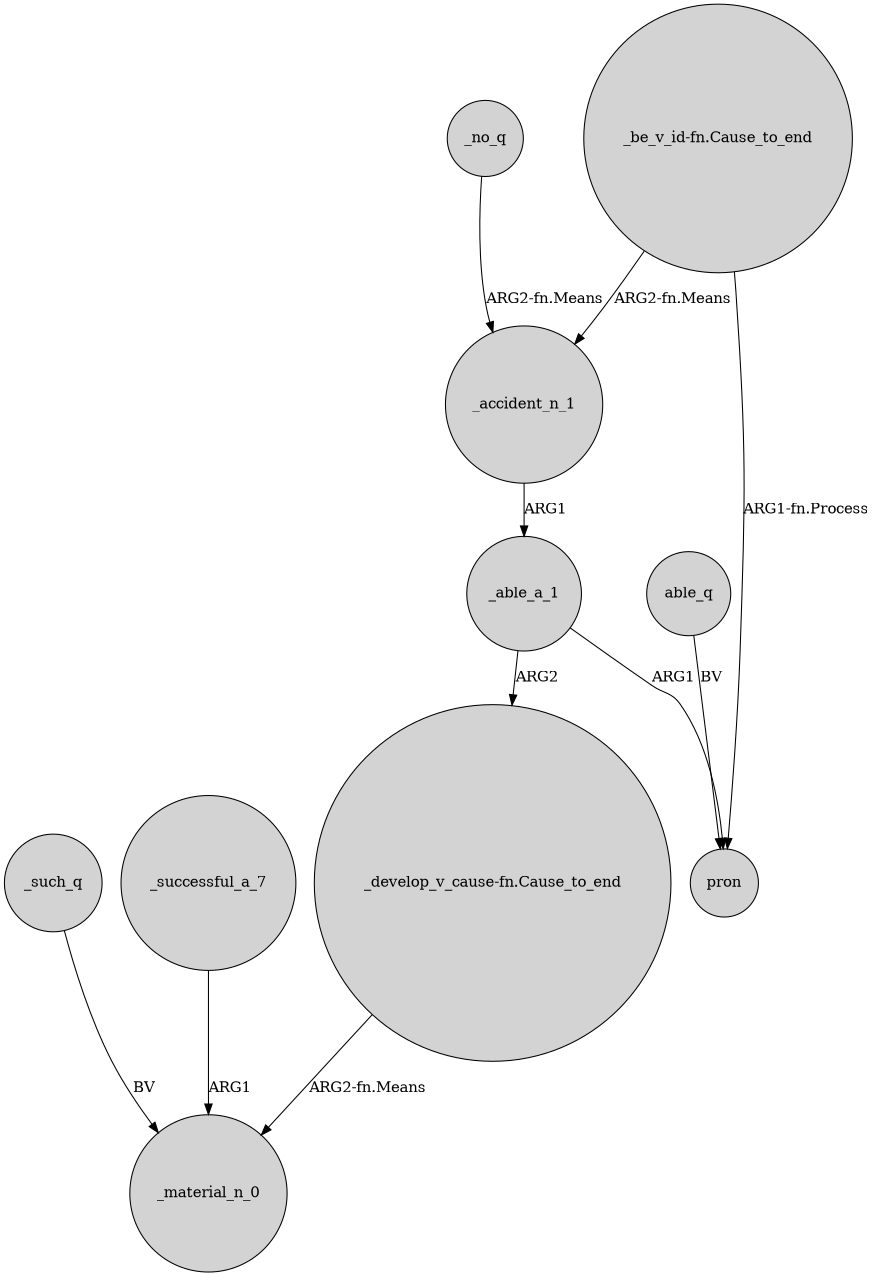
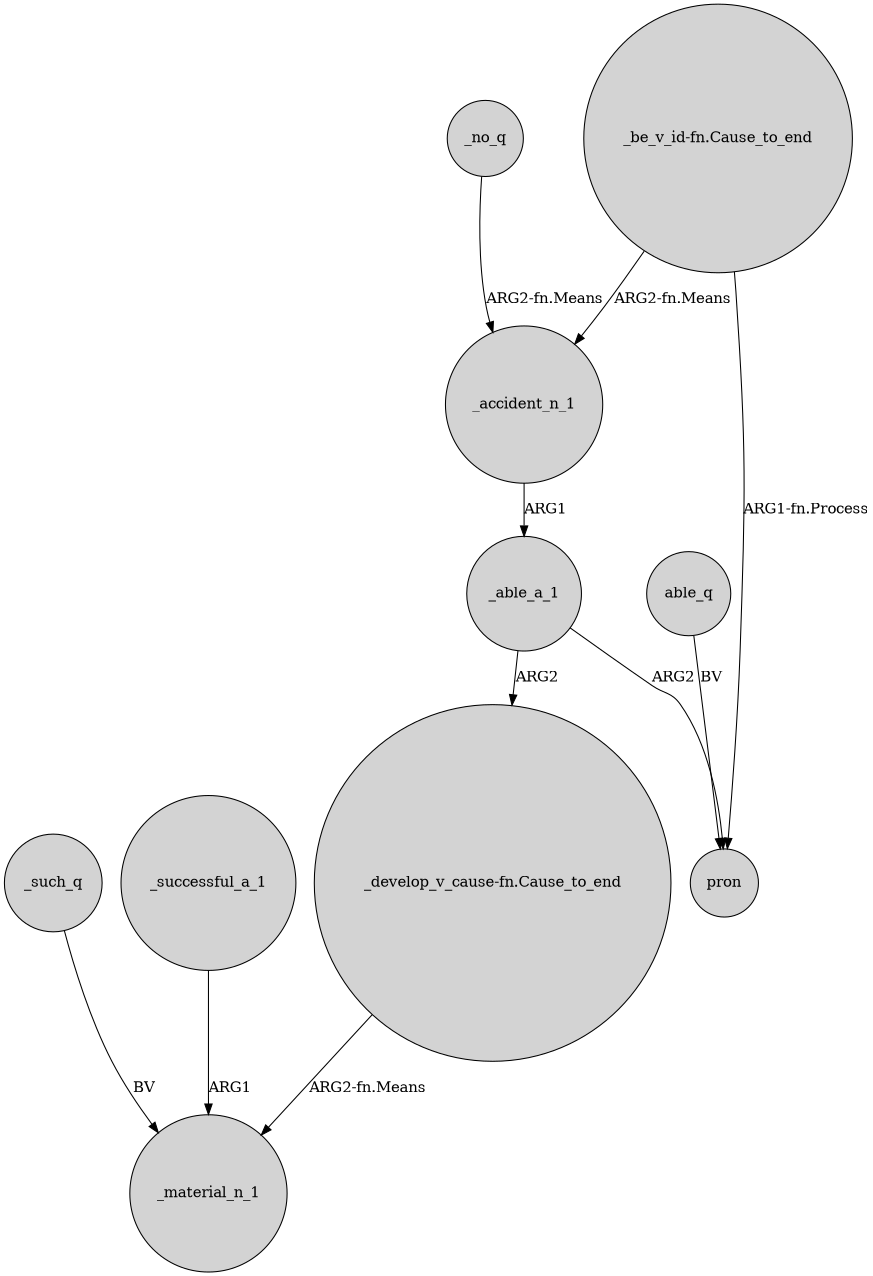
(674, 678) -> (674, 678)
(208, 883) -> (208, 883)
(208, 1193) -> (208, 1193)
